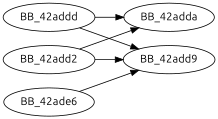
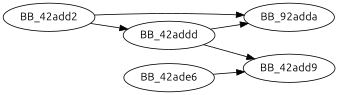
(169, 17) -> (289, 17)
(105, 60) -> (105, 26)
